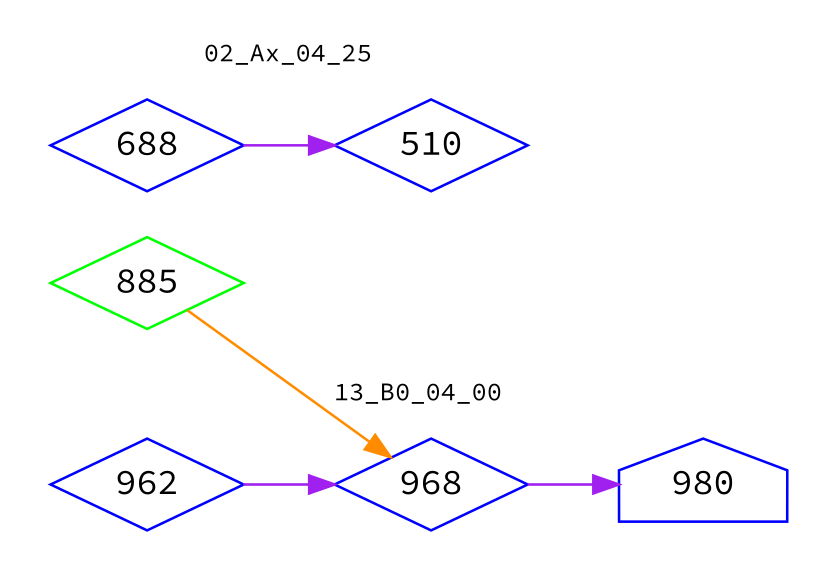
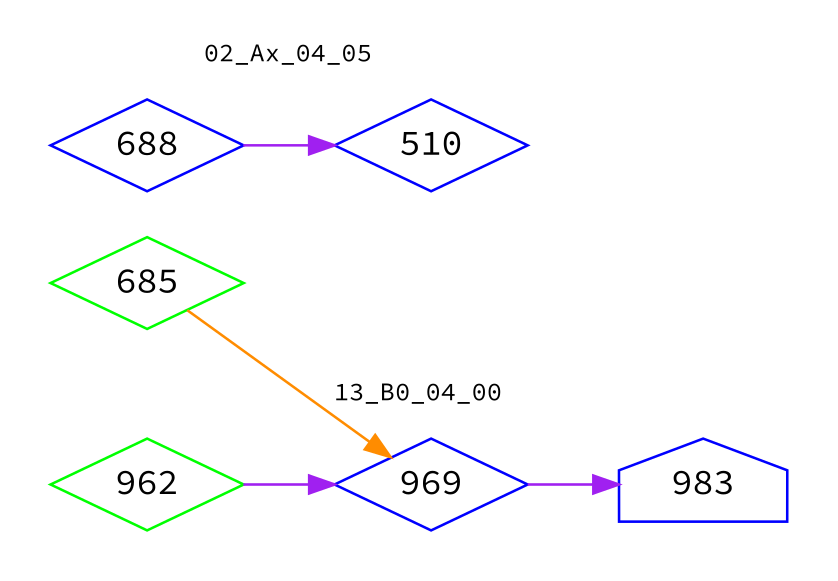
(289, 55) -> (289, 55)
(147, 283) -> (147, 283)
(147, 484) -> (147, 484)
(431, 484) -> (431, 484)
(703, 484) -> (703, 484)
